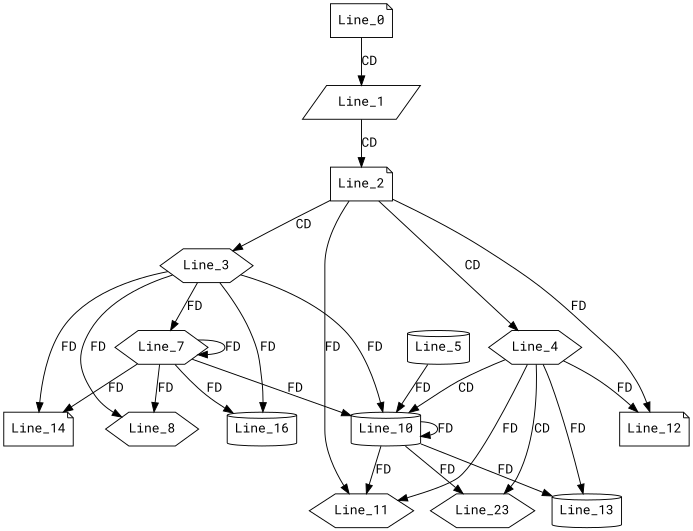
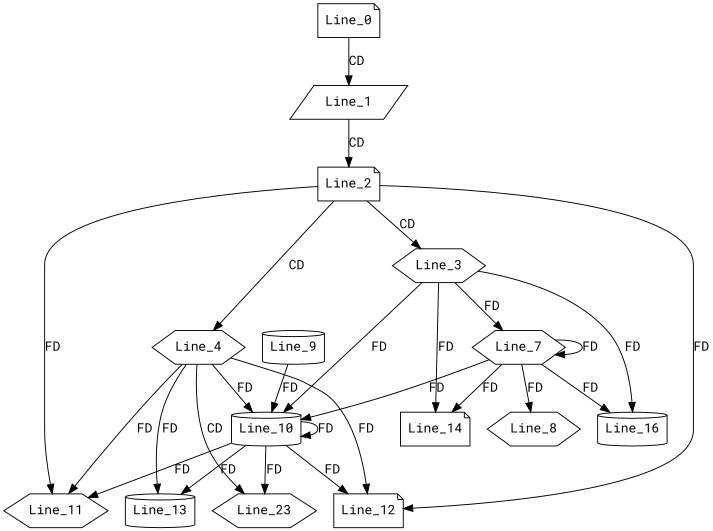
(92, 328) -> none
(438, 347) -> (293, 347)
(466, 388) -> (245, 388)
none -> (313, 467)
